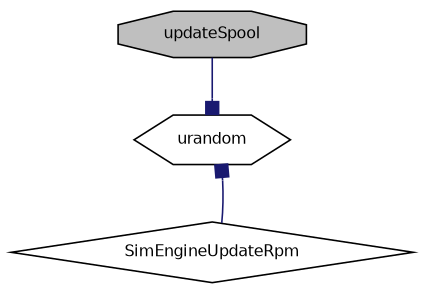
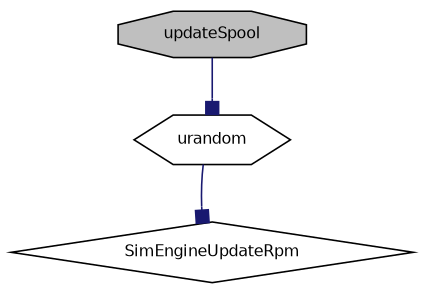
(223, 202) -> (202, 186)
